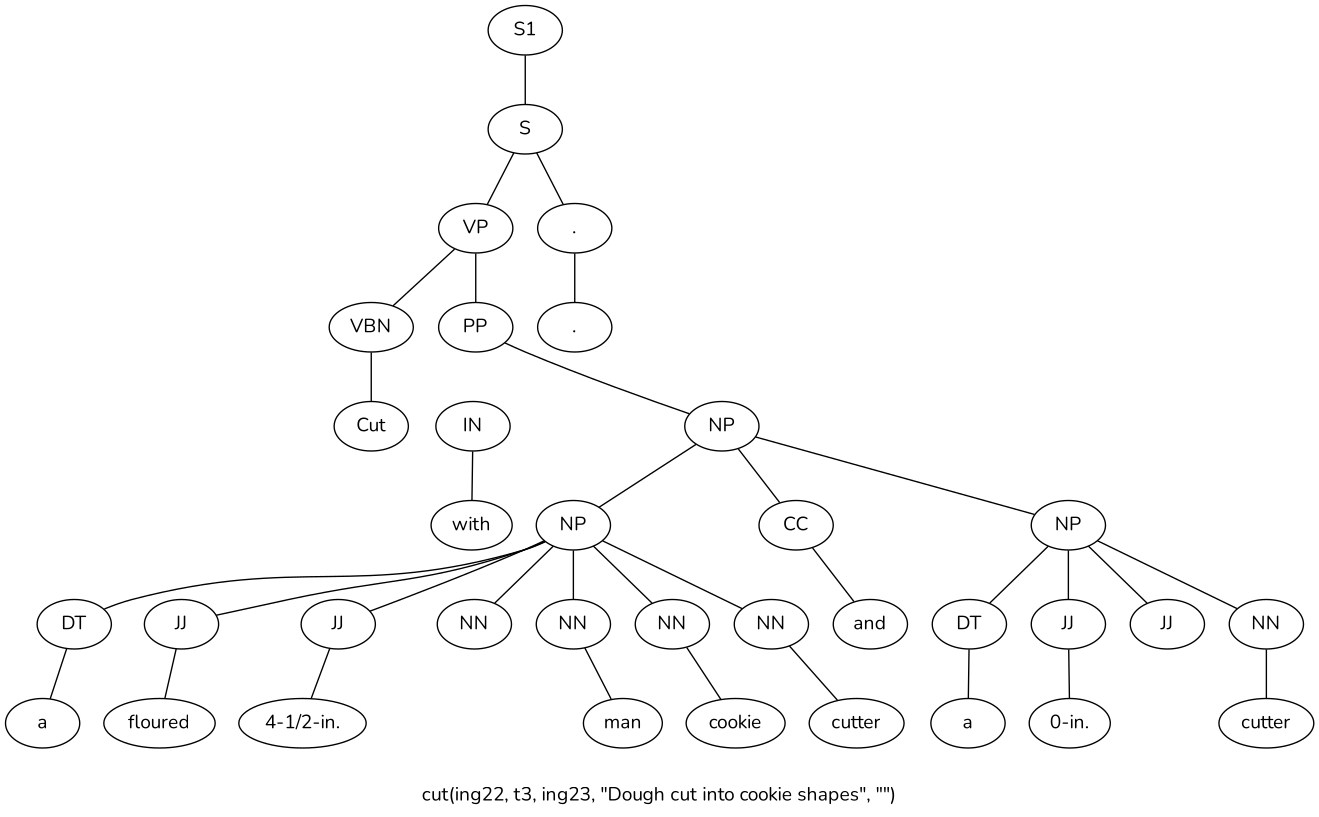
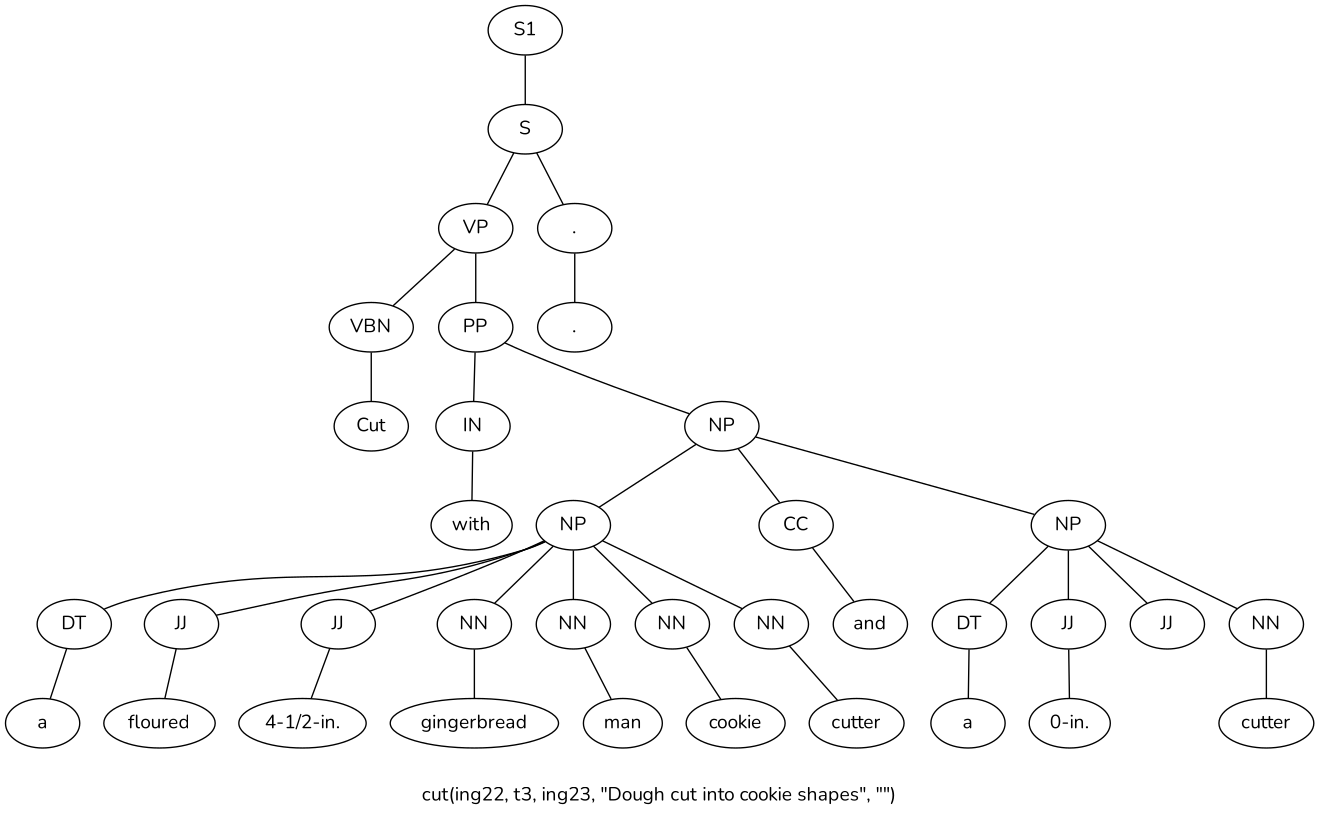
none -> (474, 377)
none -> (474, 723)
